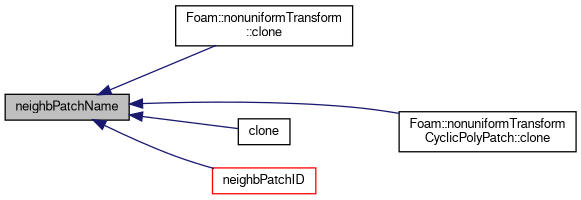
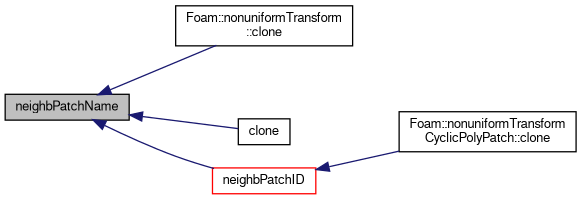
(271, 103) -> (364, 159)
